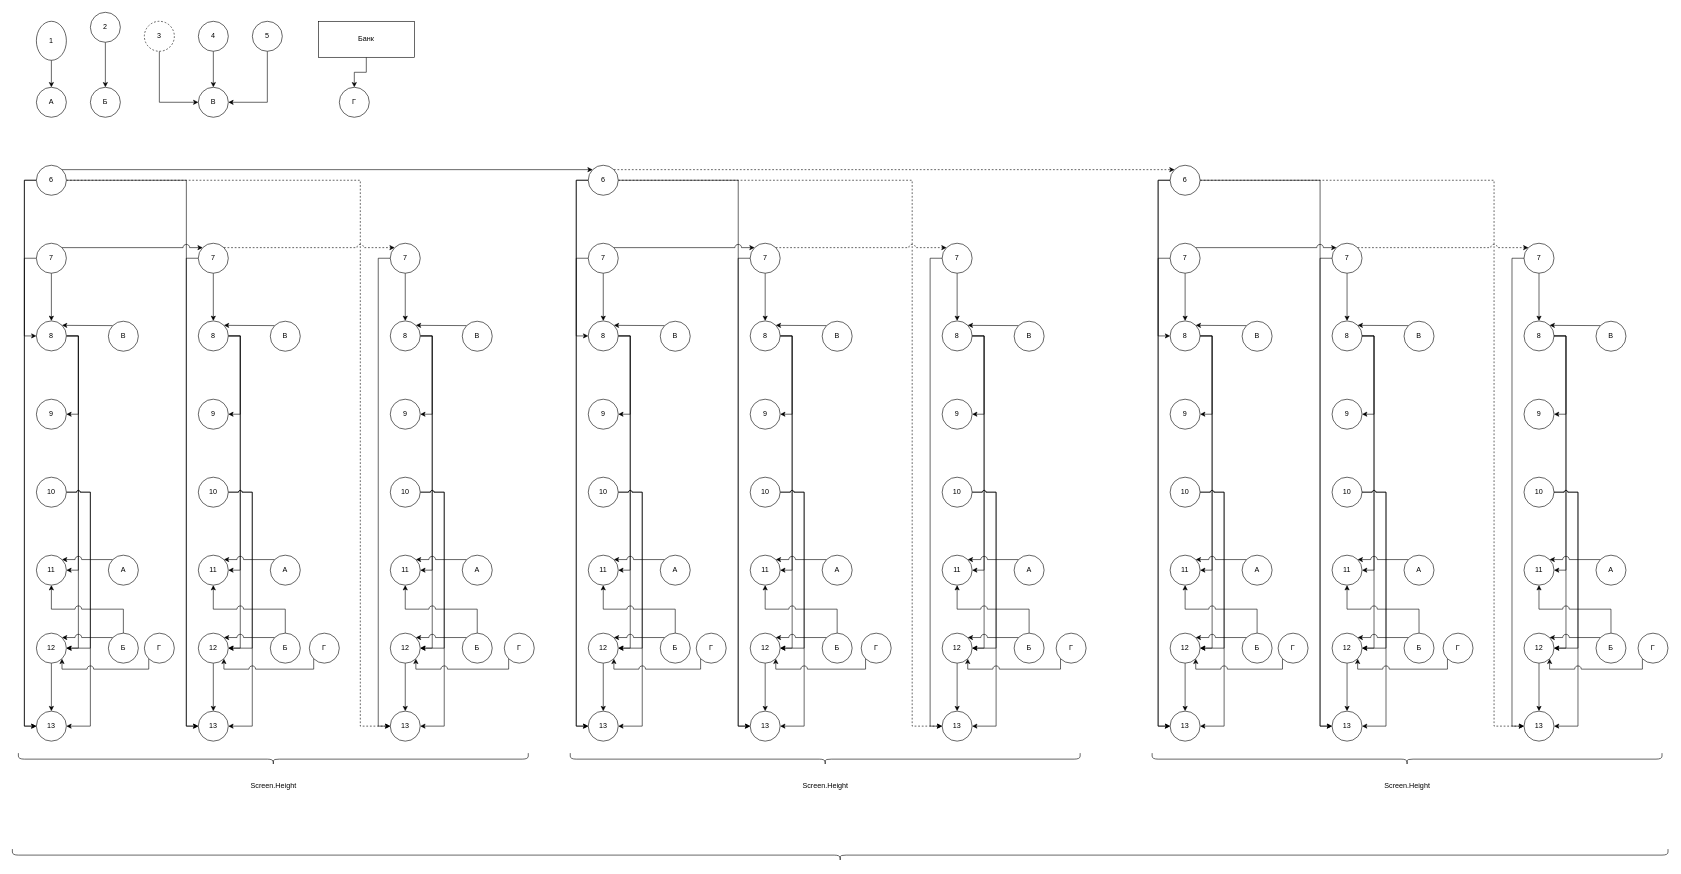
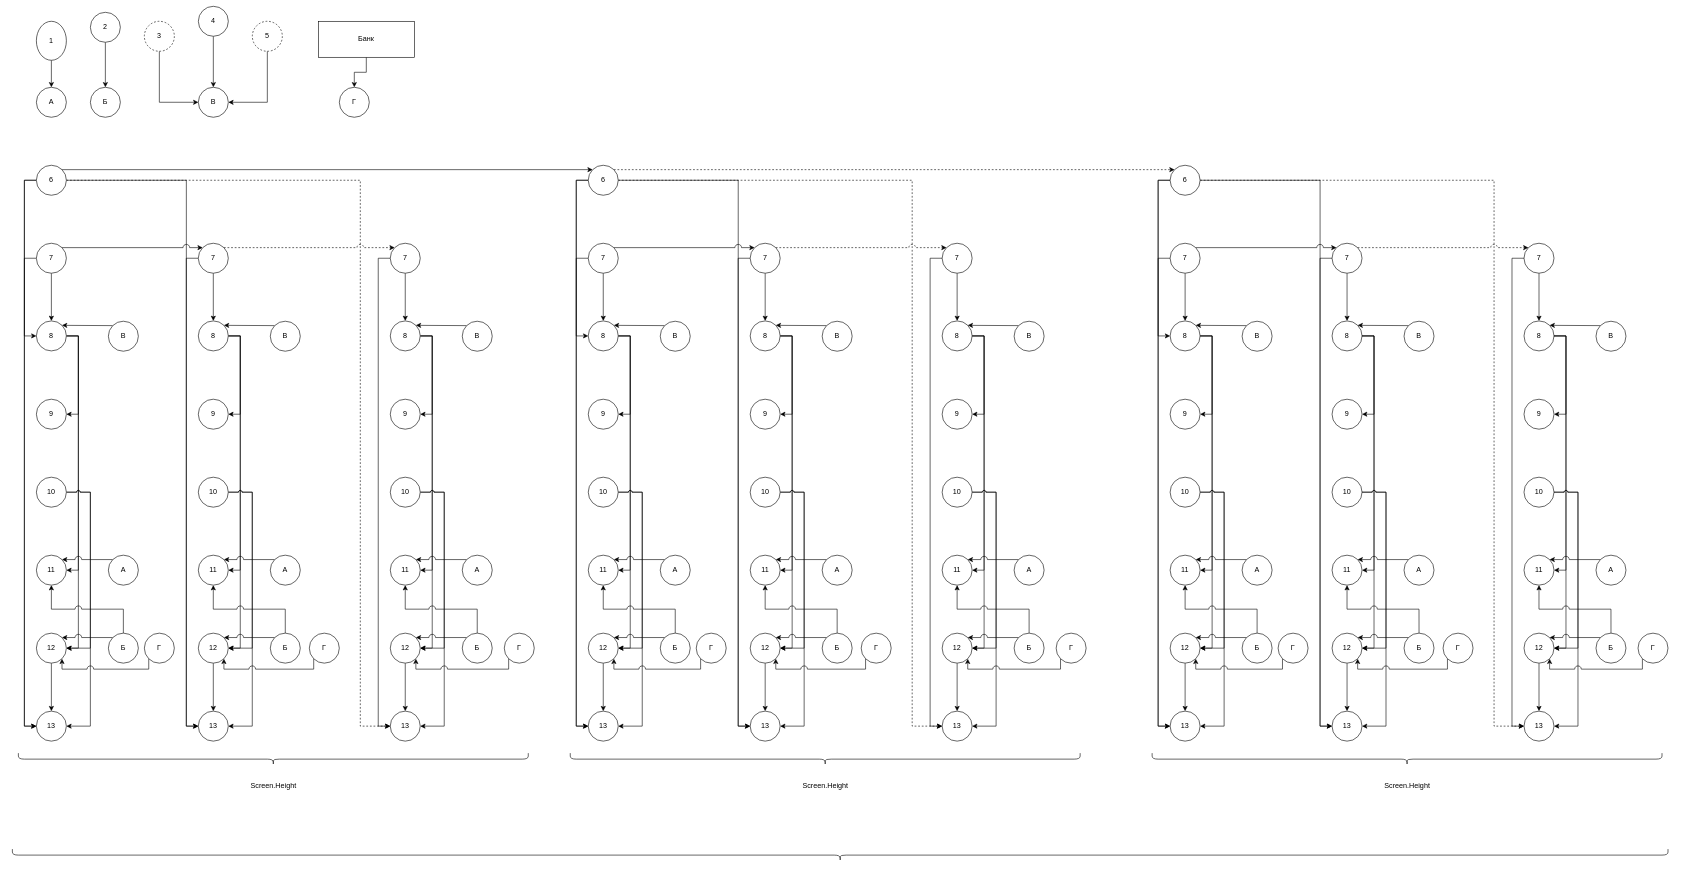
(213, 36) -> (213, 21)
(267, 36) -> (267, 36)
